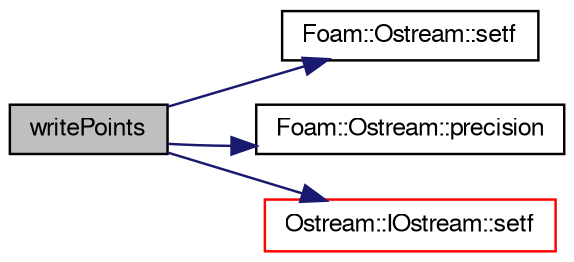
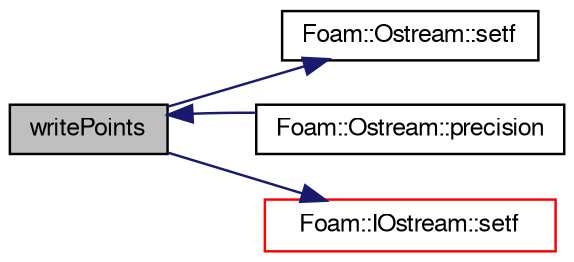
(199, 145) -> (224, 113)
(410, 225) -> (410, 225)
